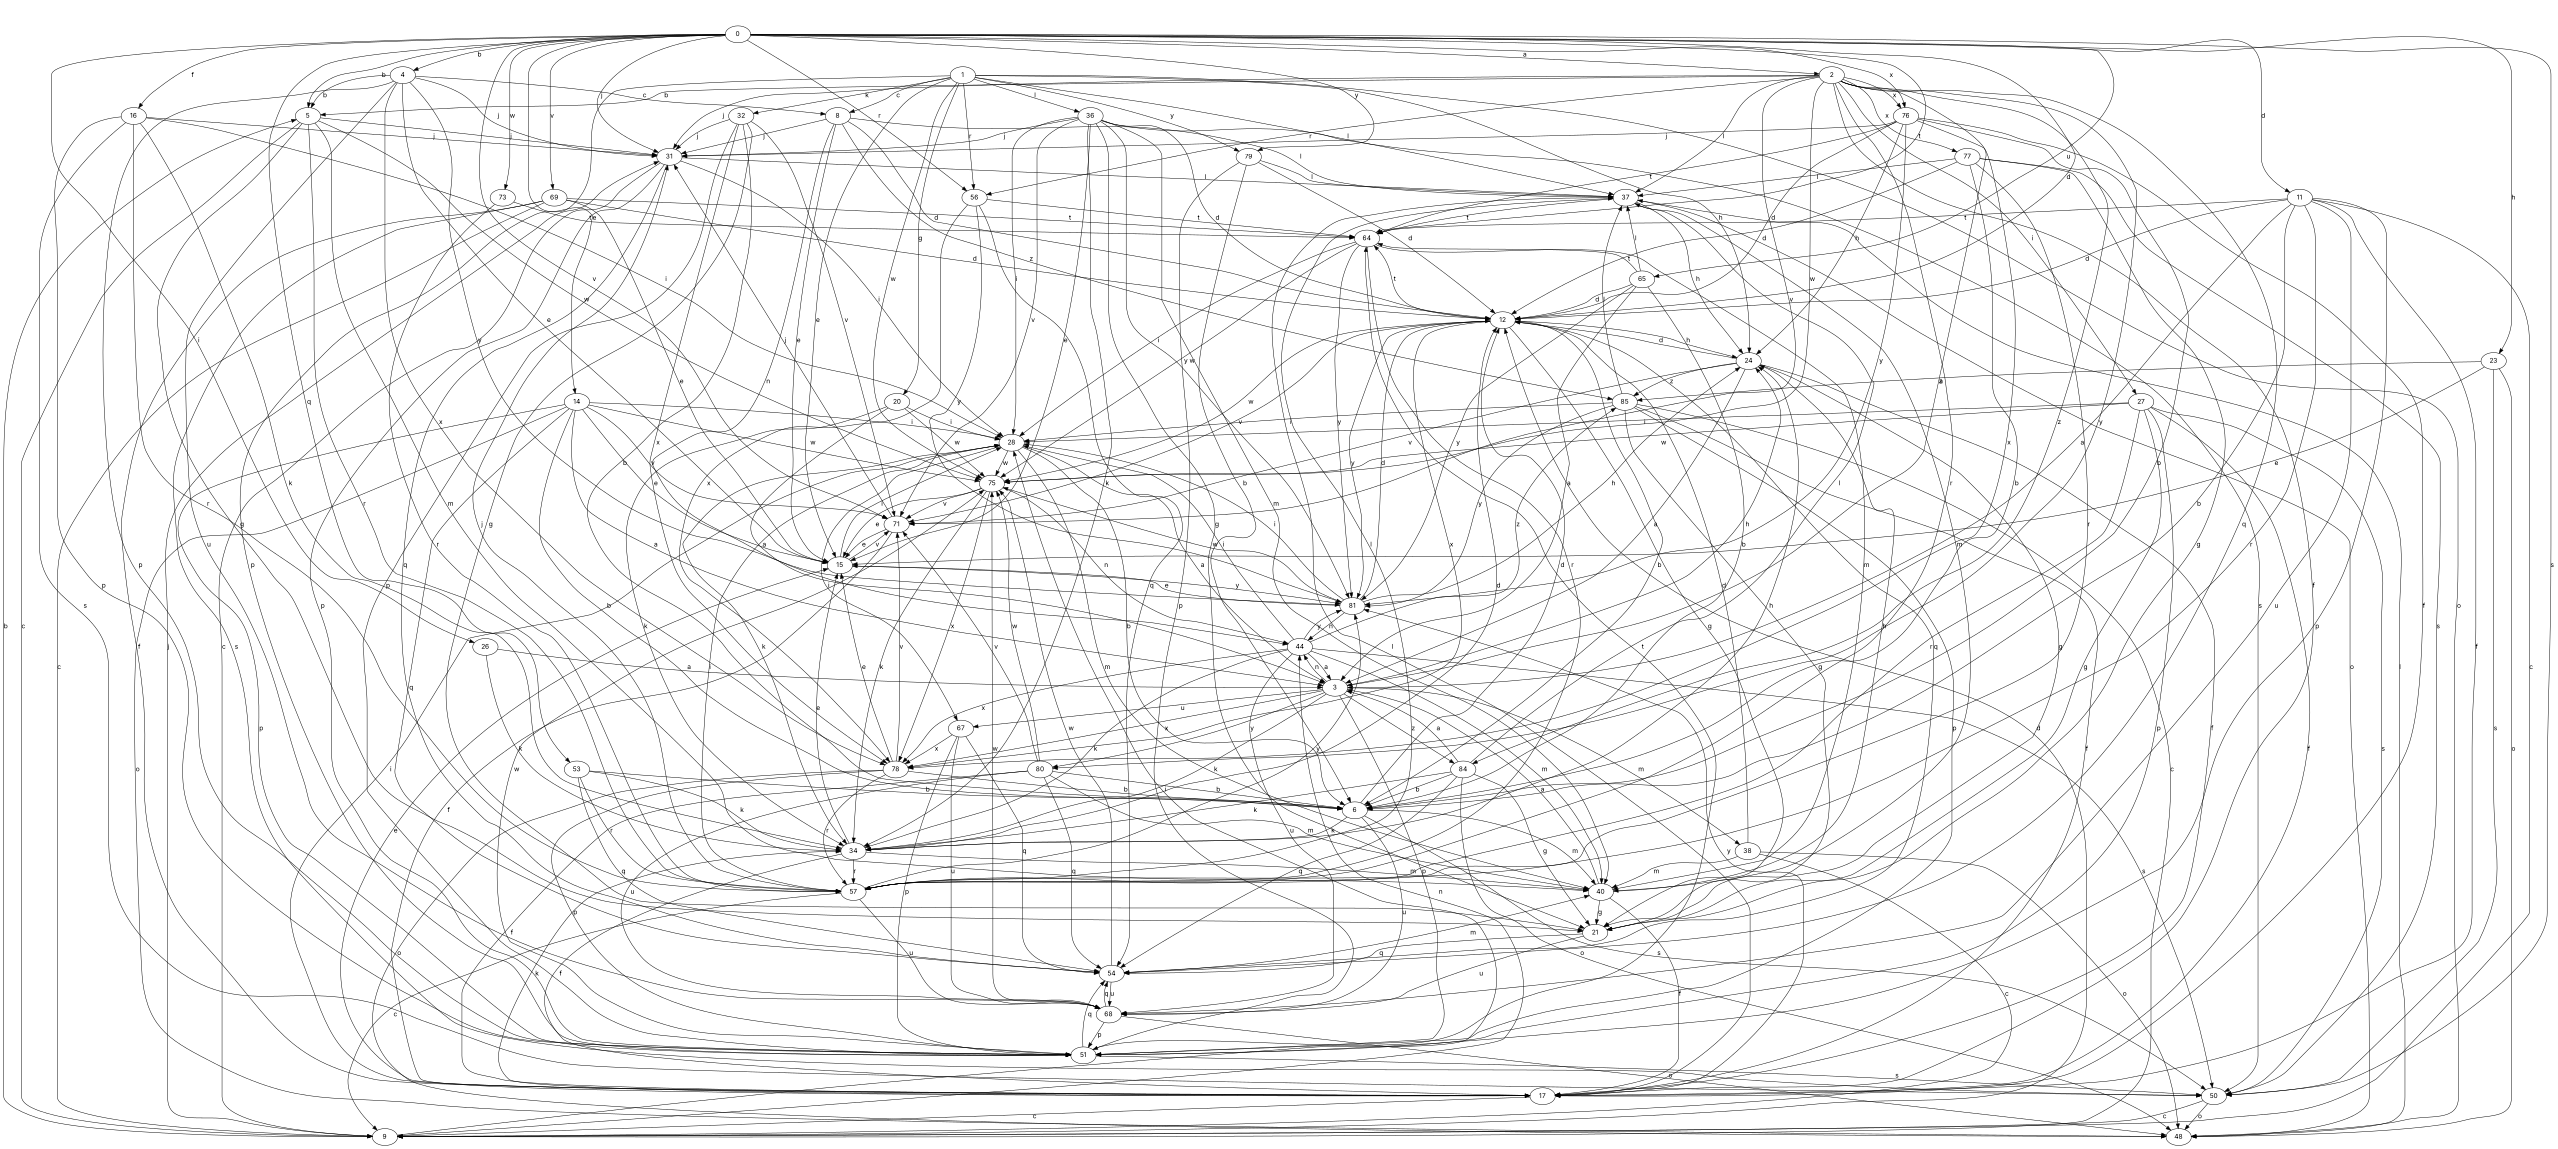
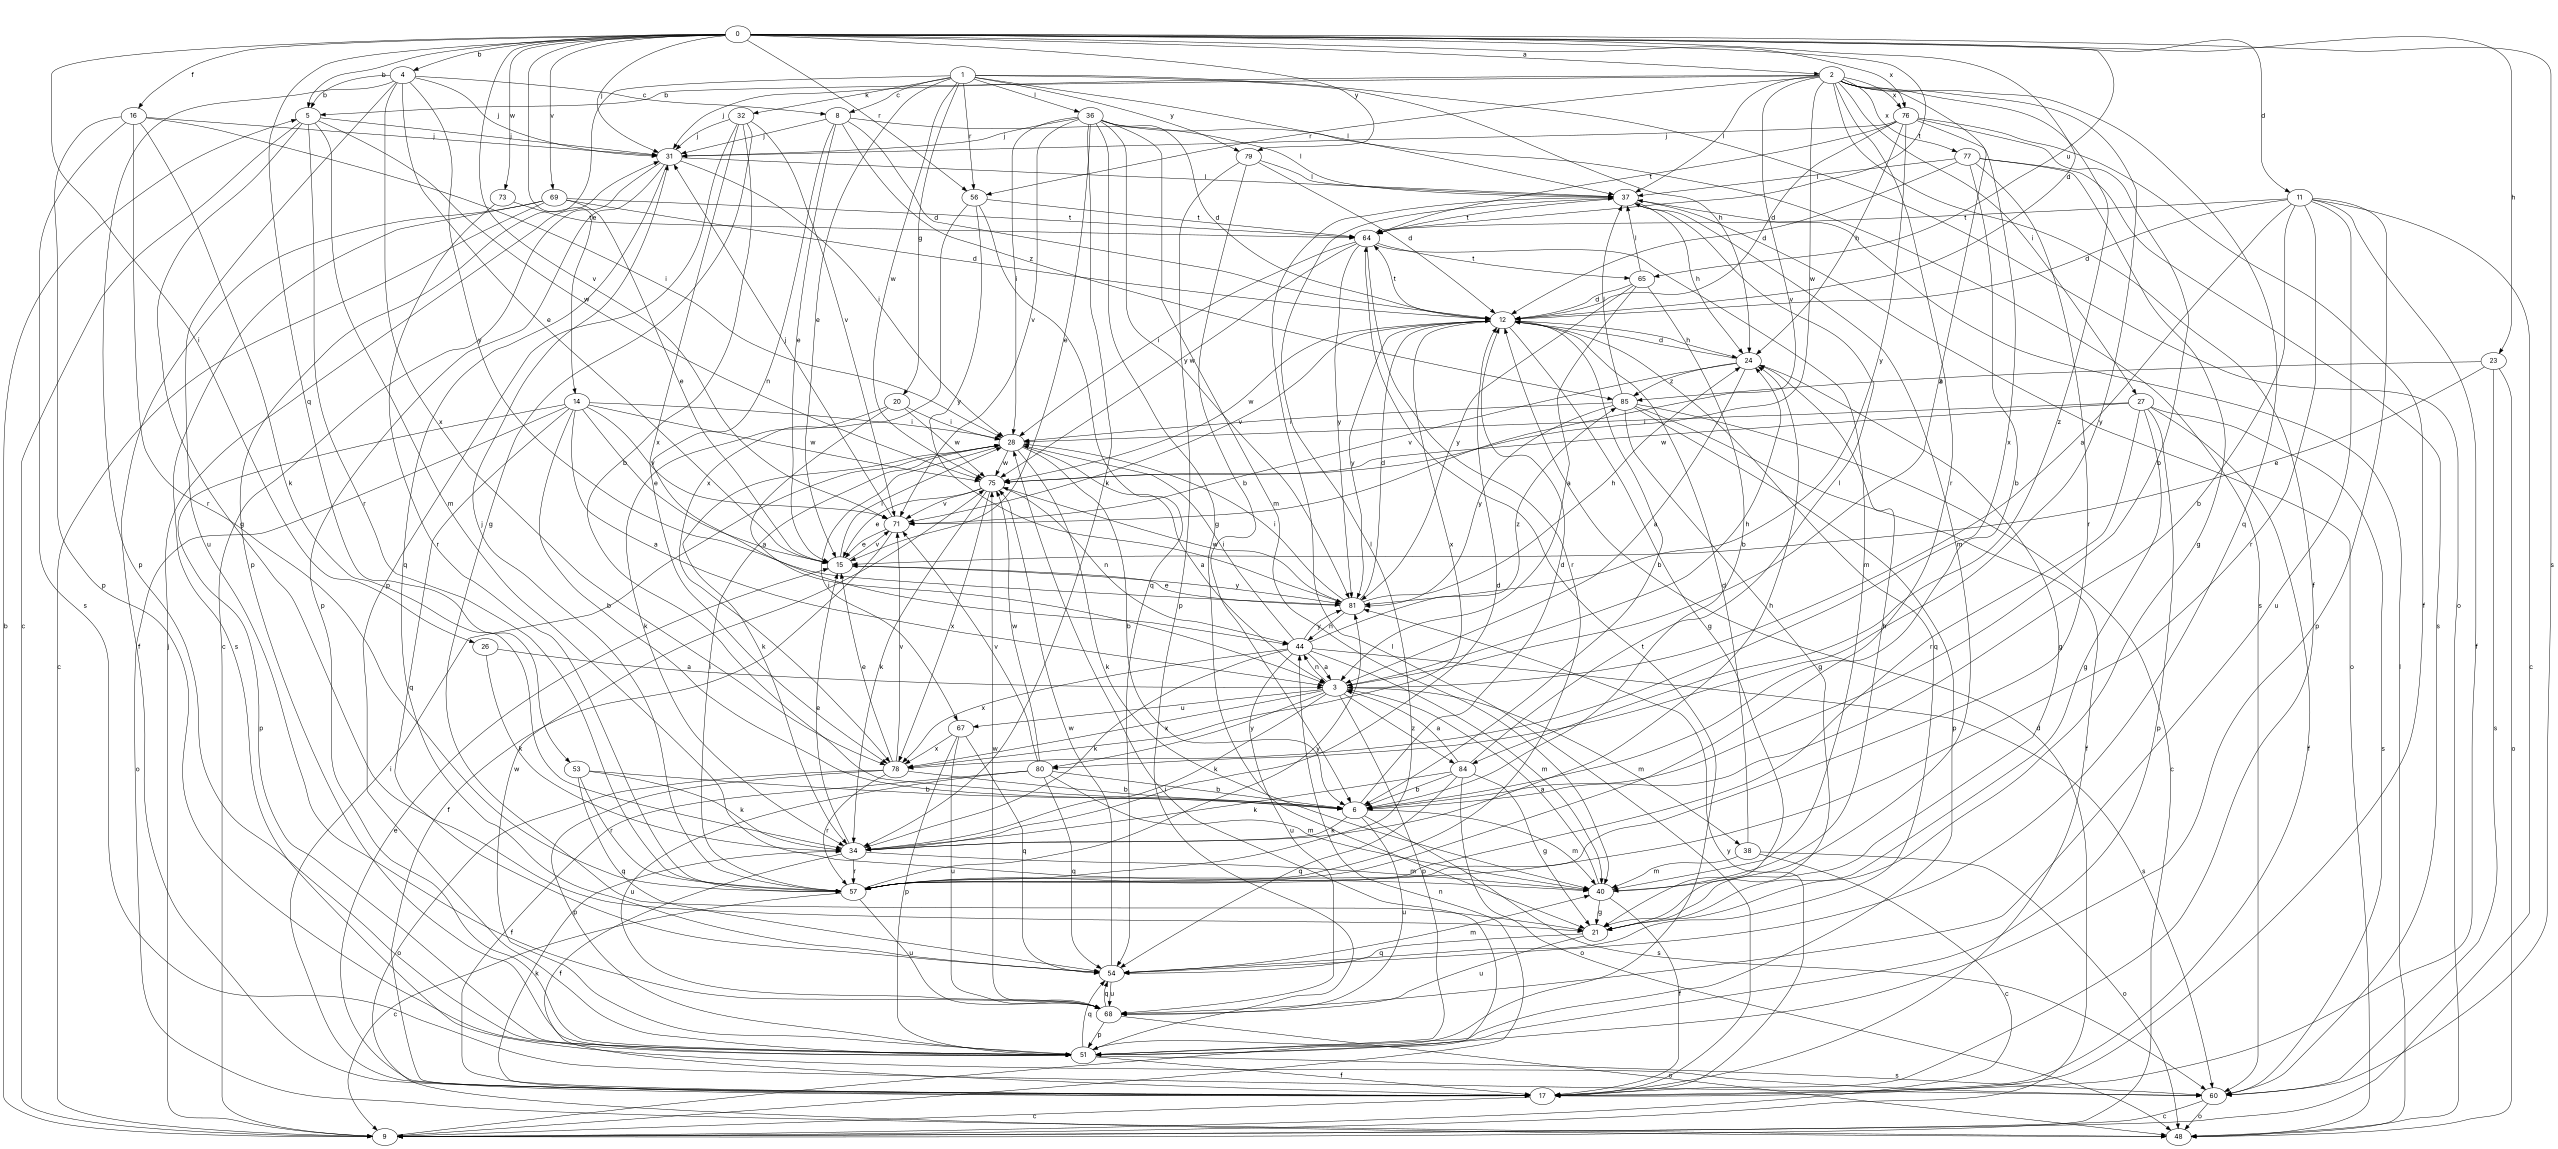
(1467, 249) -> (1500, 266)
(1108, 667) -> (1108, 667)
(2199, 829) -> (1311, 1076)
(2214, 1096) -> (2214, 1096)
